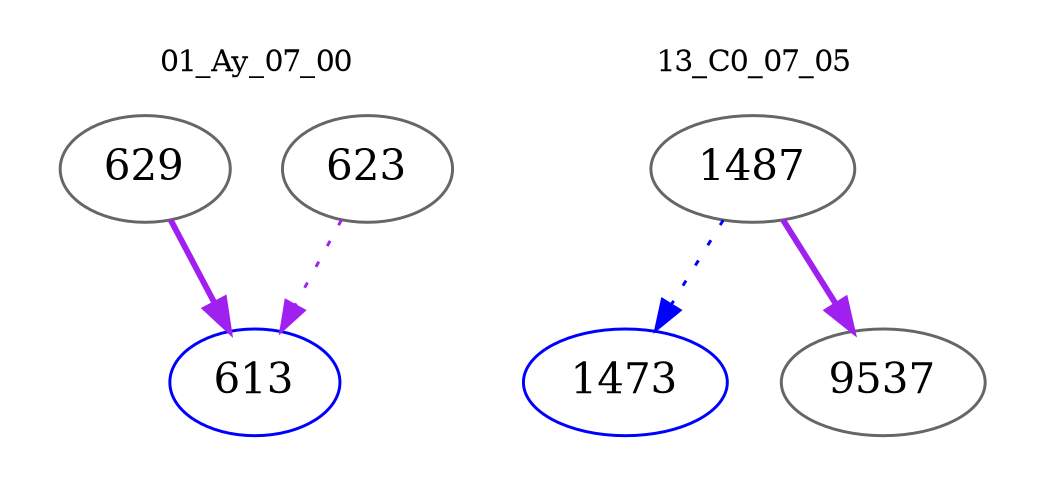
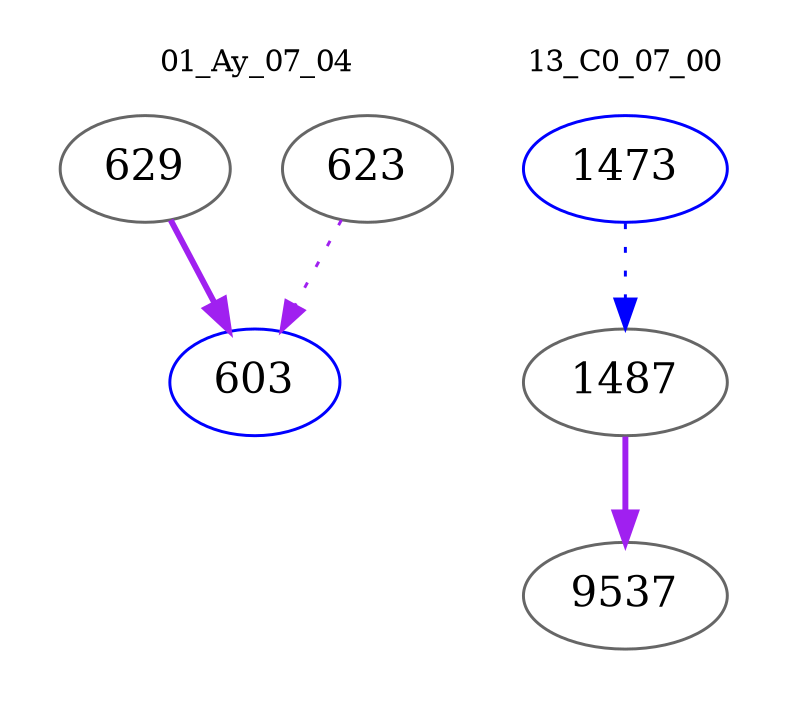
(256, 64) -> (256, 64)
(754, 64) -> (625, 64)
(697, 262) -> (625, 261)
(255, 382) -> (255, 382)
